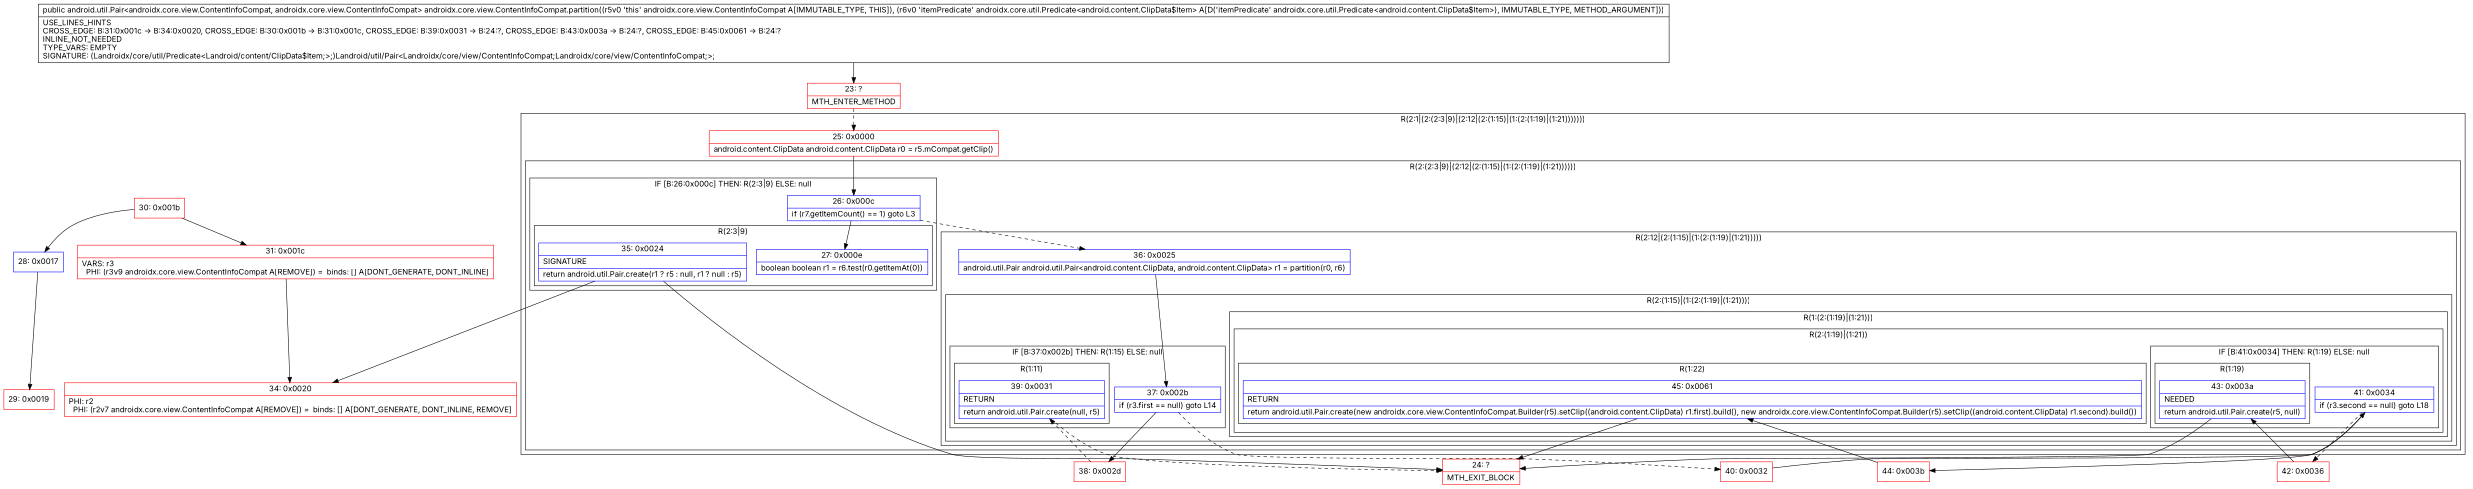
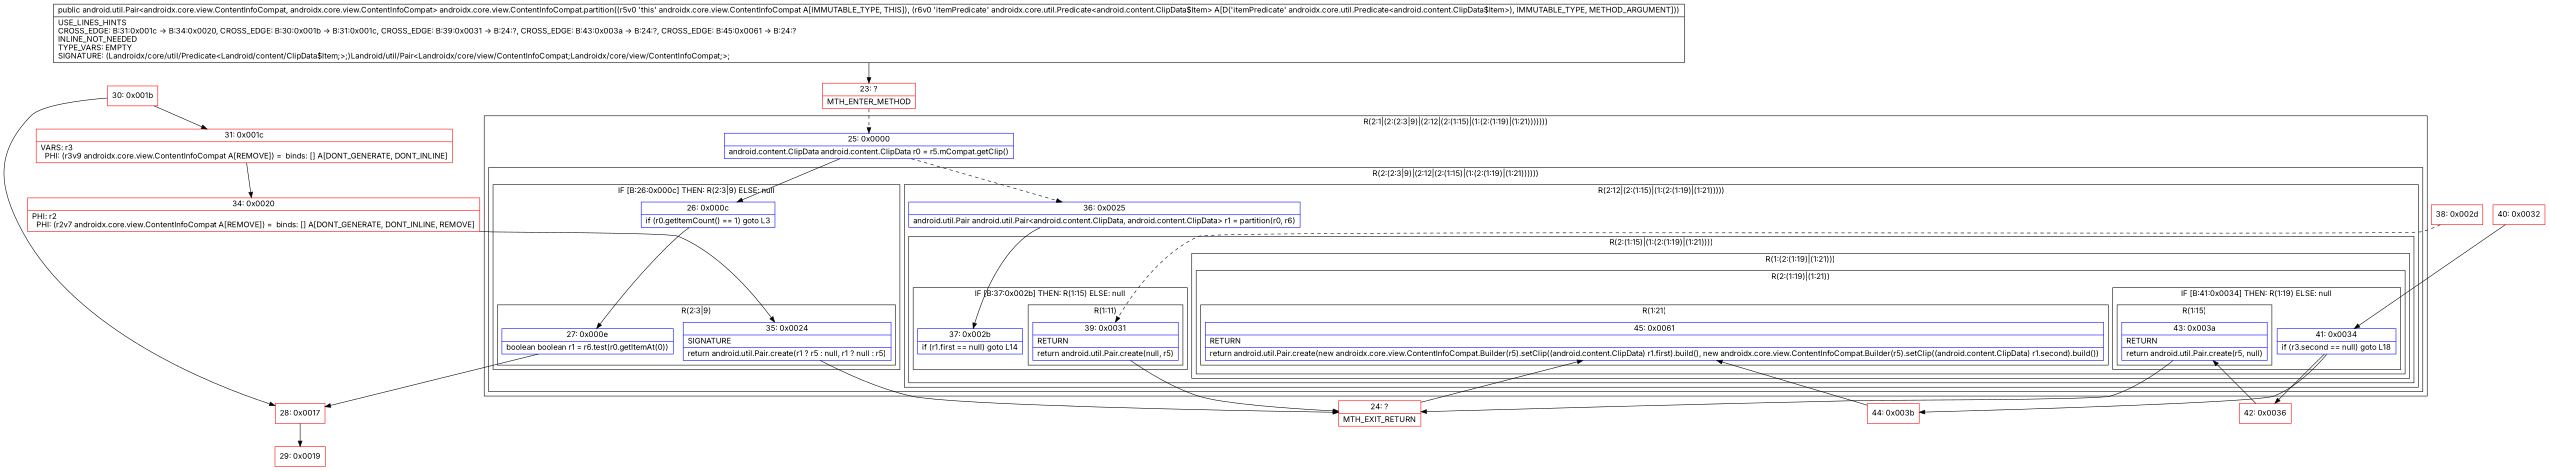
(854, 143) -> (869, 146)
(854, 214) -> (708, 221)
(1008, 236) -> (984, 180)
(38, 262) -> (300, 413)
(466, 331) -> (642, 234)
(1692, 370) -> (1654, 311)
(2232, 370) -> (2195, 311)
none -> (434, 380)
(2179, 399) -> (2142, 341)
(1168, 406) -> (970, 347)
(1609, 428) -> (1499, 382)
(1134, 435) -> none
(2339, 435) -> (2302, 377)
(1440, 459) -> none
(1238, 465) -> (1227, 402)
(1481, 478) -> (1380, 420)
